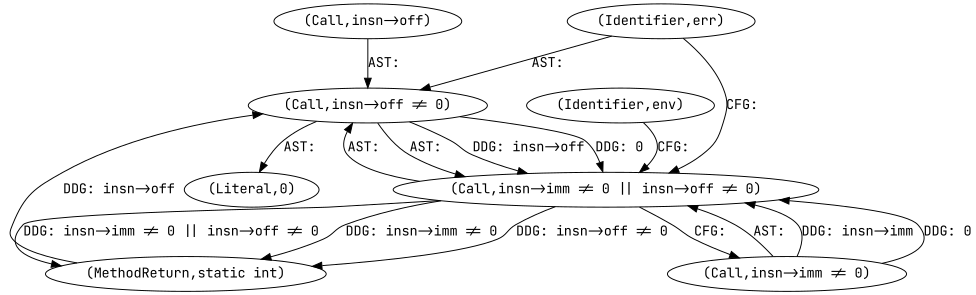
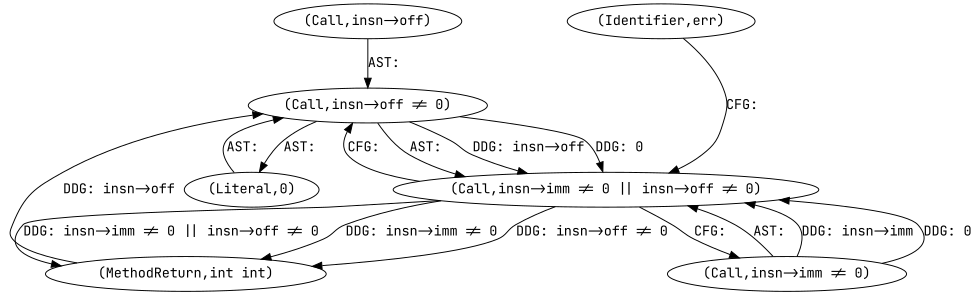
(521, 62) -> (232, 135)
(621, 106) -> none
(368, 148) -> (368, 148)
(186, 274) -> (186, 274)
